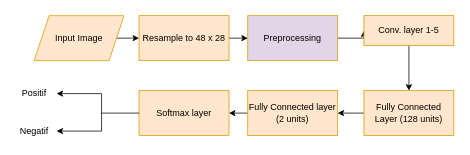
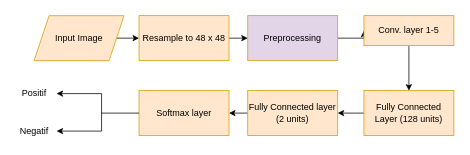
(184, 38) -> (184, 38)
